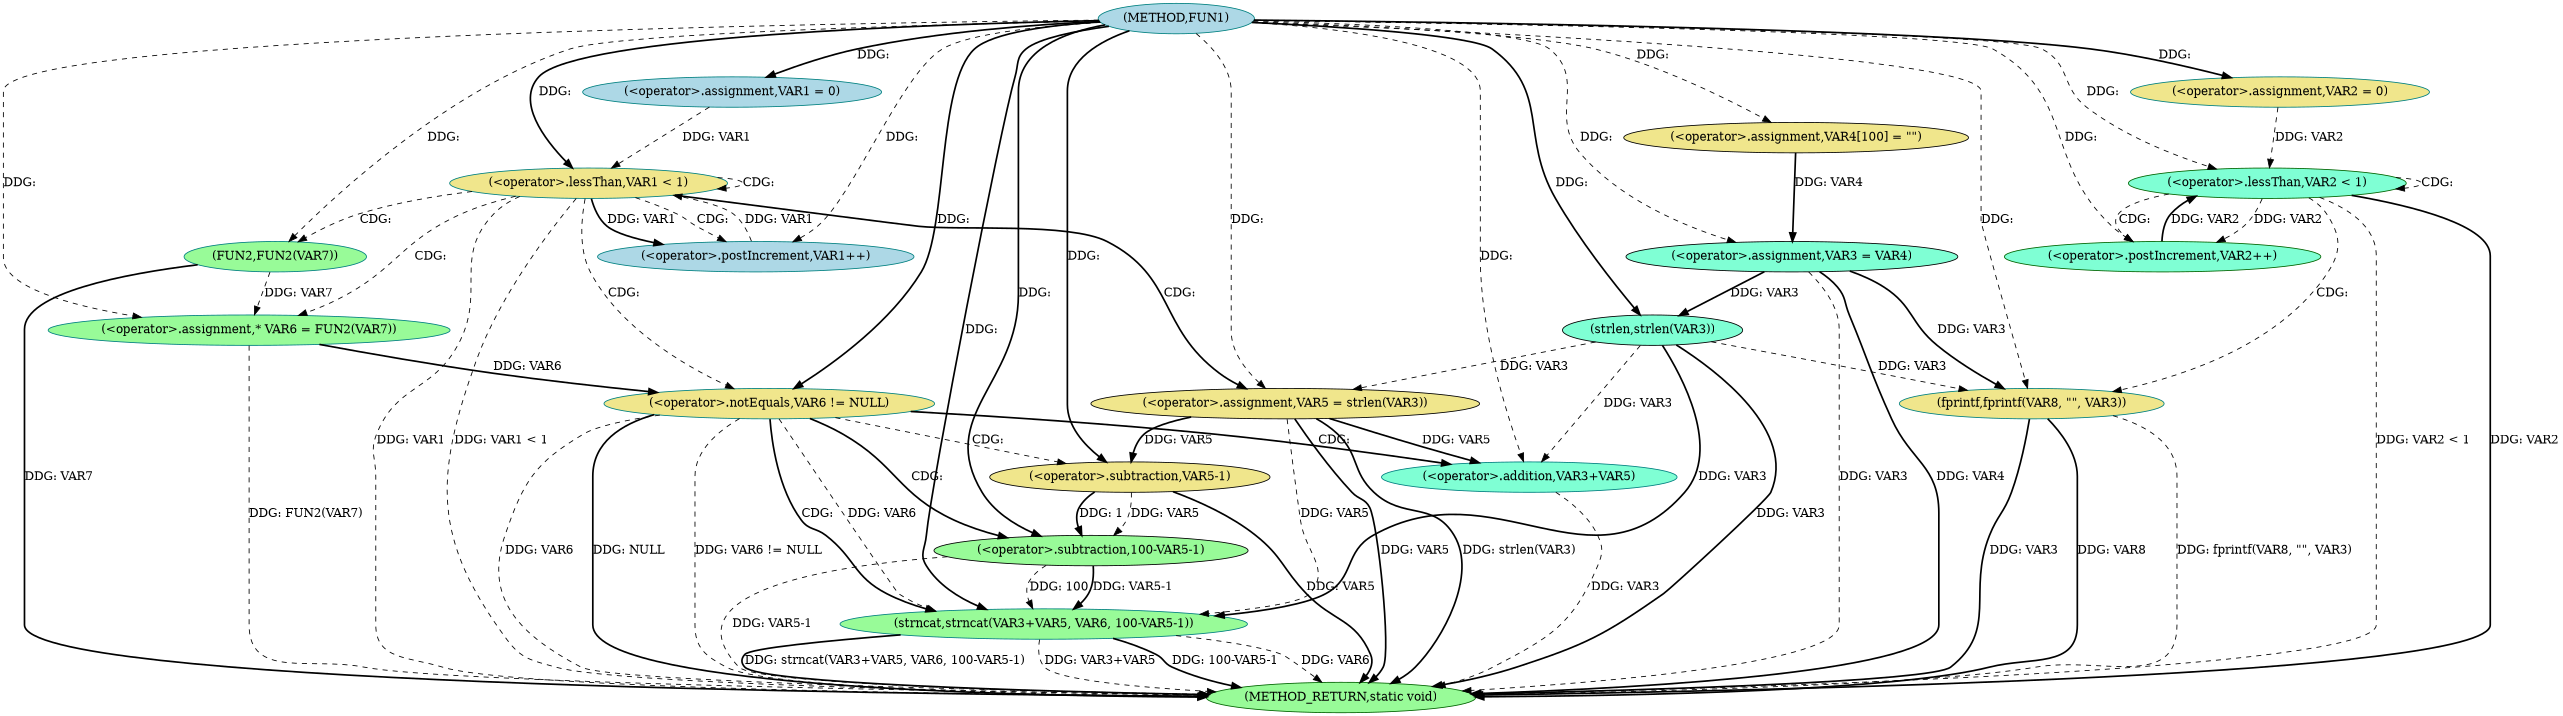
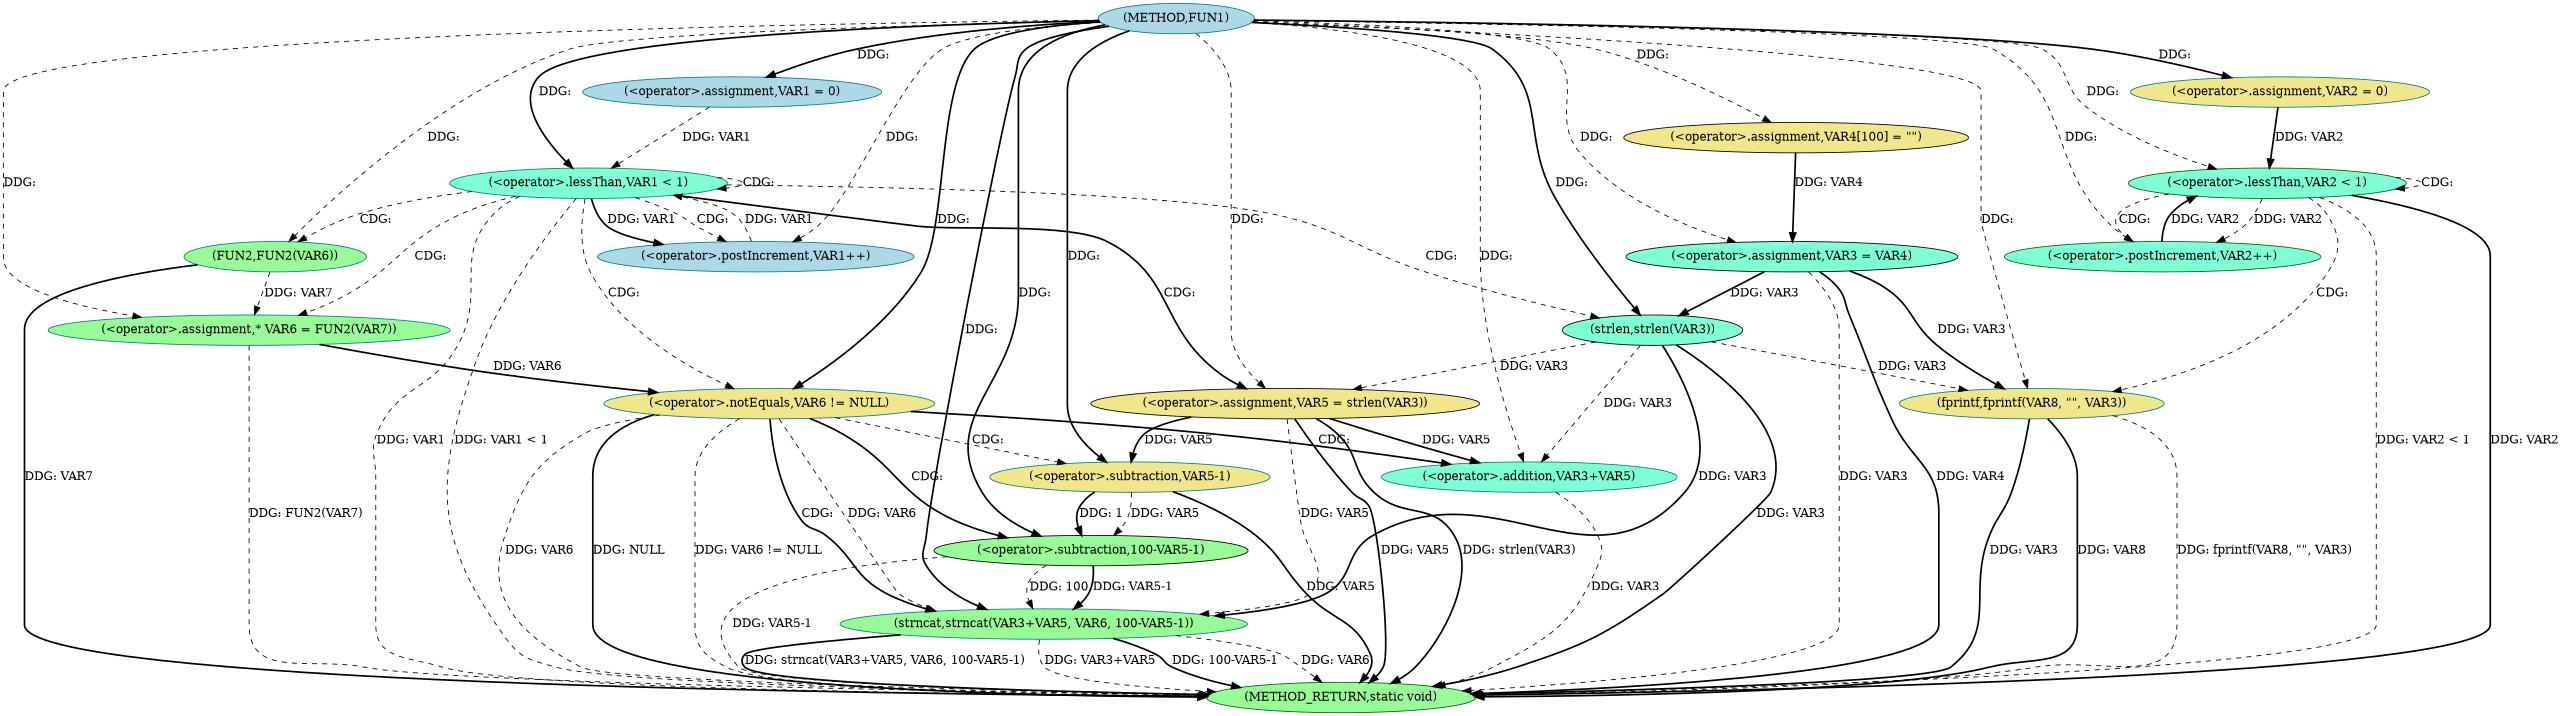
(2274, 133) -> (2274, 133)
(589, 183) -> (589, 183)
none -> (1167, 201)
(275, 257) -> (275, 257)
(1130, 477) -> (1130, 477)
